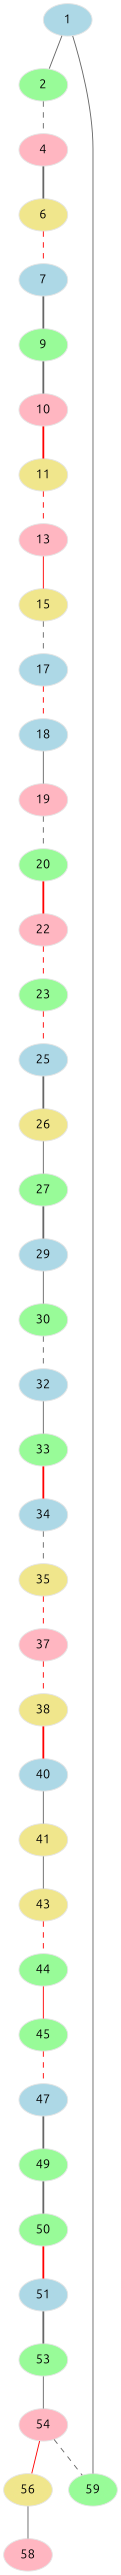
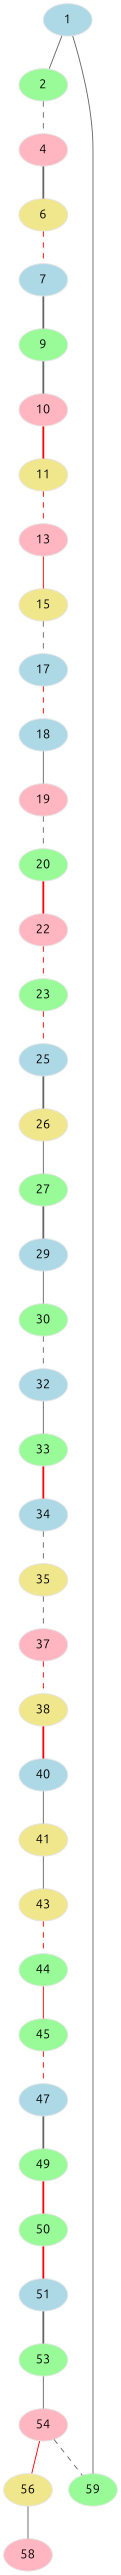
(43, 1612) -> (43, 1612)
(43, 2197) -> (43, 2197)
